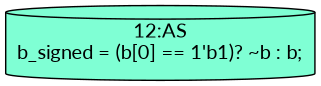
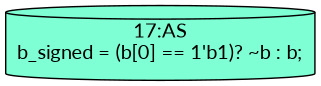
(160, 43) -> (160, 43)
